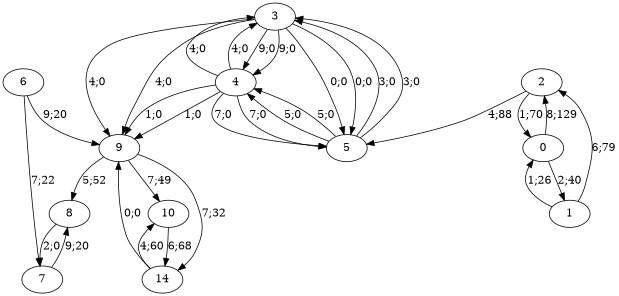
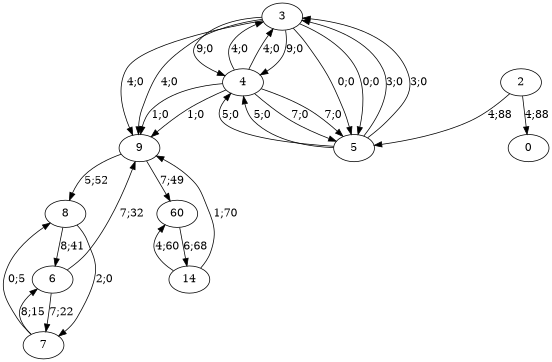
(55, 115) -> (132, 214)
(531, 115) -> (537, 115)
(547, 119) -> none
(195, 198) -> none
(133, 214) -> (226, 214)
(168, 214) -> (177, 214)
(570, 214) -> none
none -> (60, 243)
(77, 247) -> (17, 280)
none -> (20, 313)
